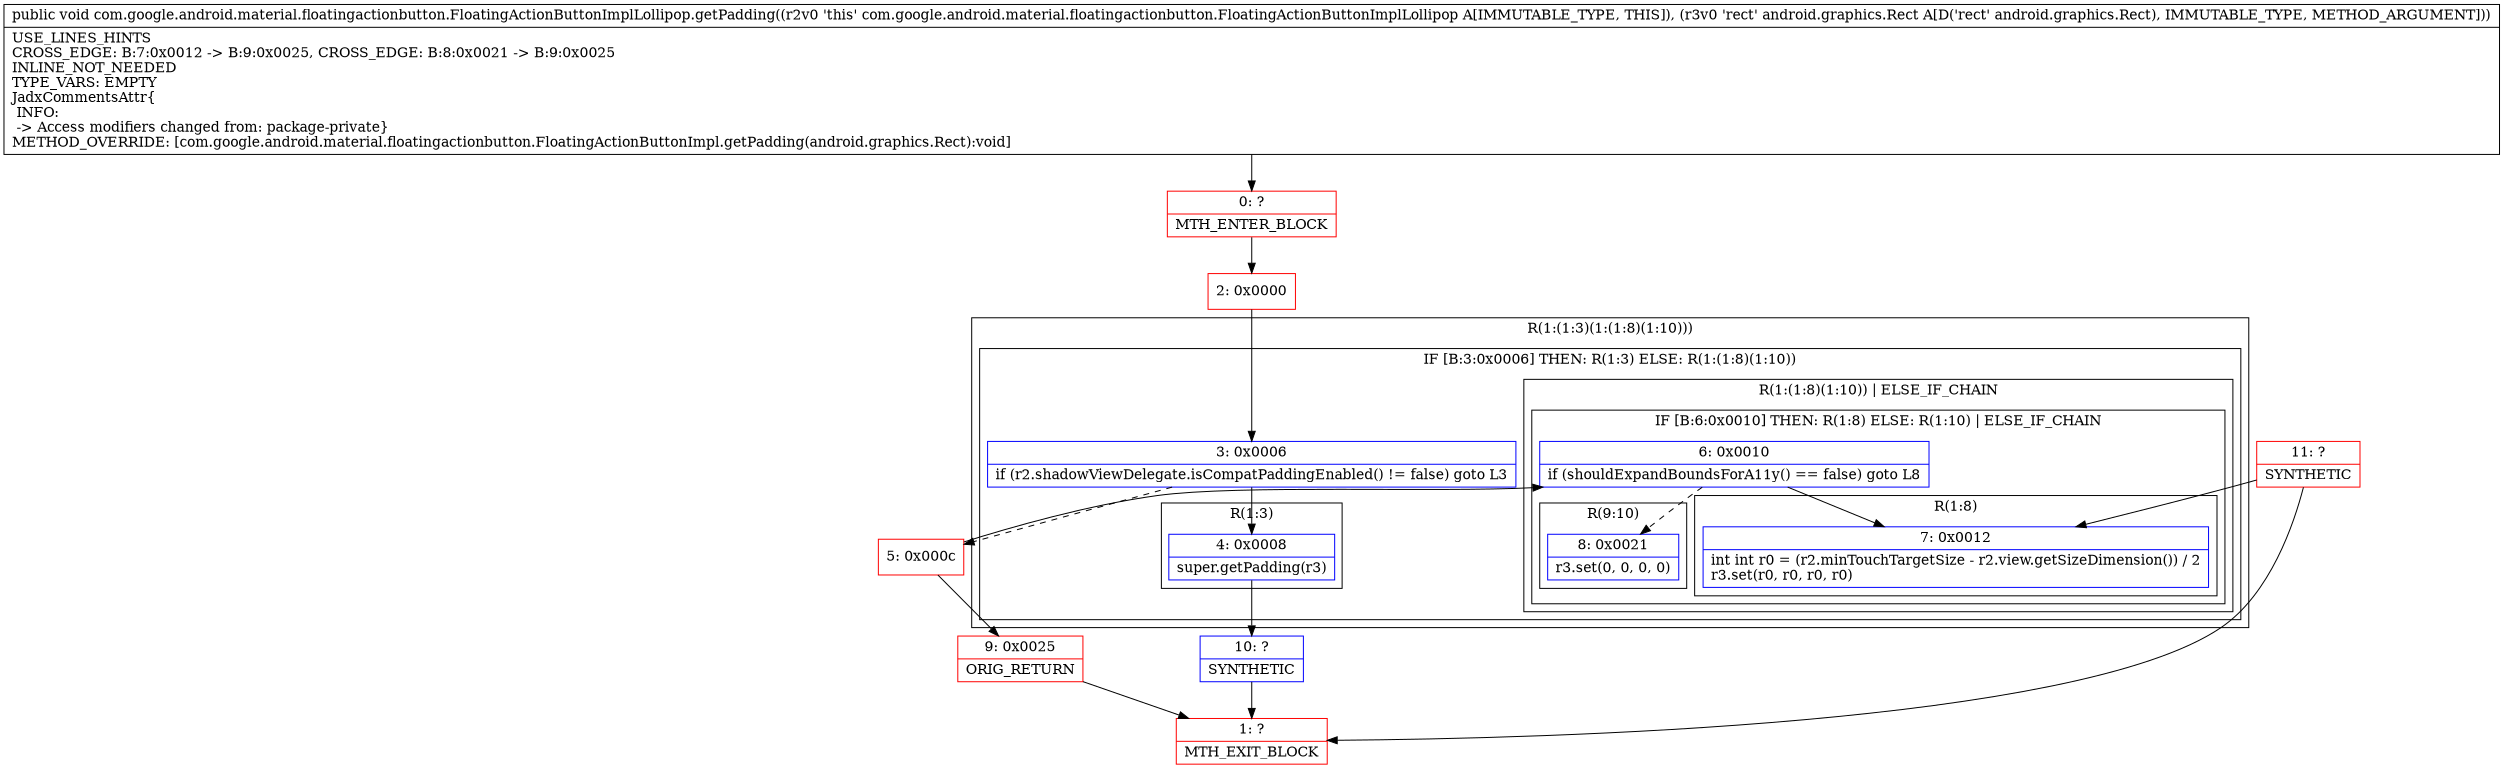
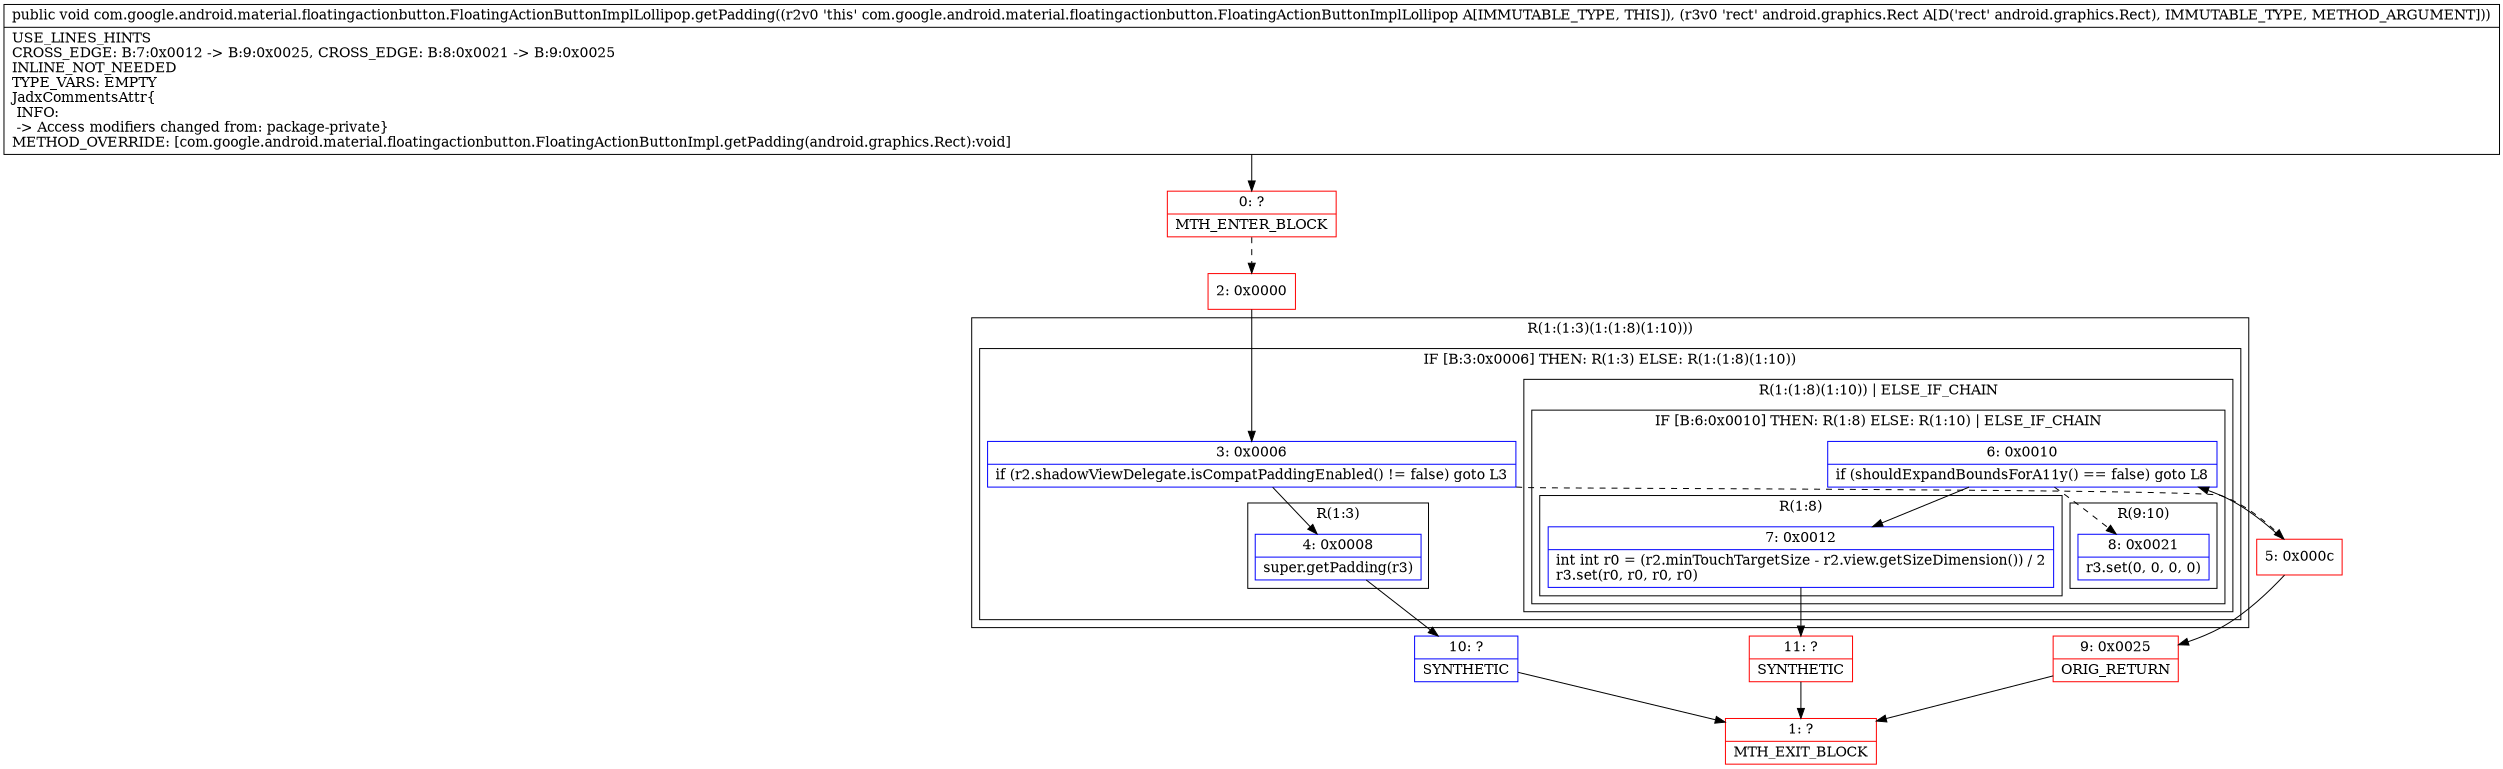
(1252, 250) -> (1252, 250)
(2171, 503) -> (1801, 607)
